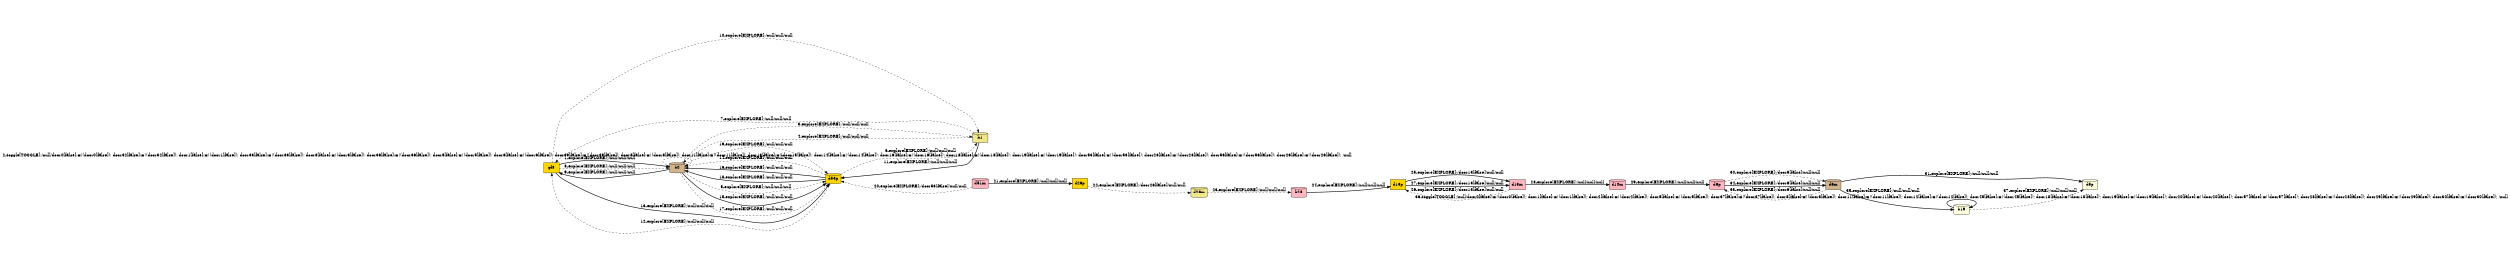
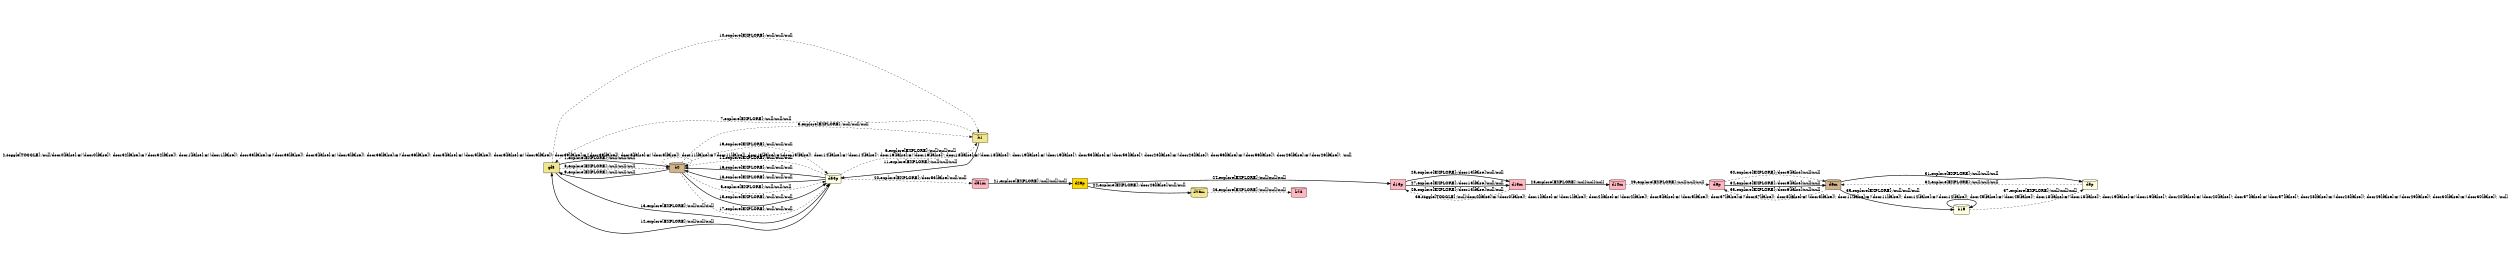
(826, 139) -> none
(551, 168) -> (551, 168)
(833, 179) -> (833, 179)
(1398, 185) -> (1398, 185)
(1666, 185) -> (1666, 185)
none -> (1963, 185)
(1347, 191) -> (1238, 180)
(1138, 192) -> (1138, 192)
(908, 193) -> (905, 181)
(686, 226) -> (686, 226)
